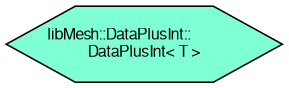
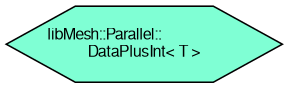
(144, 44) -> (144, 44)
